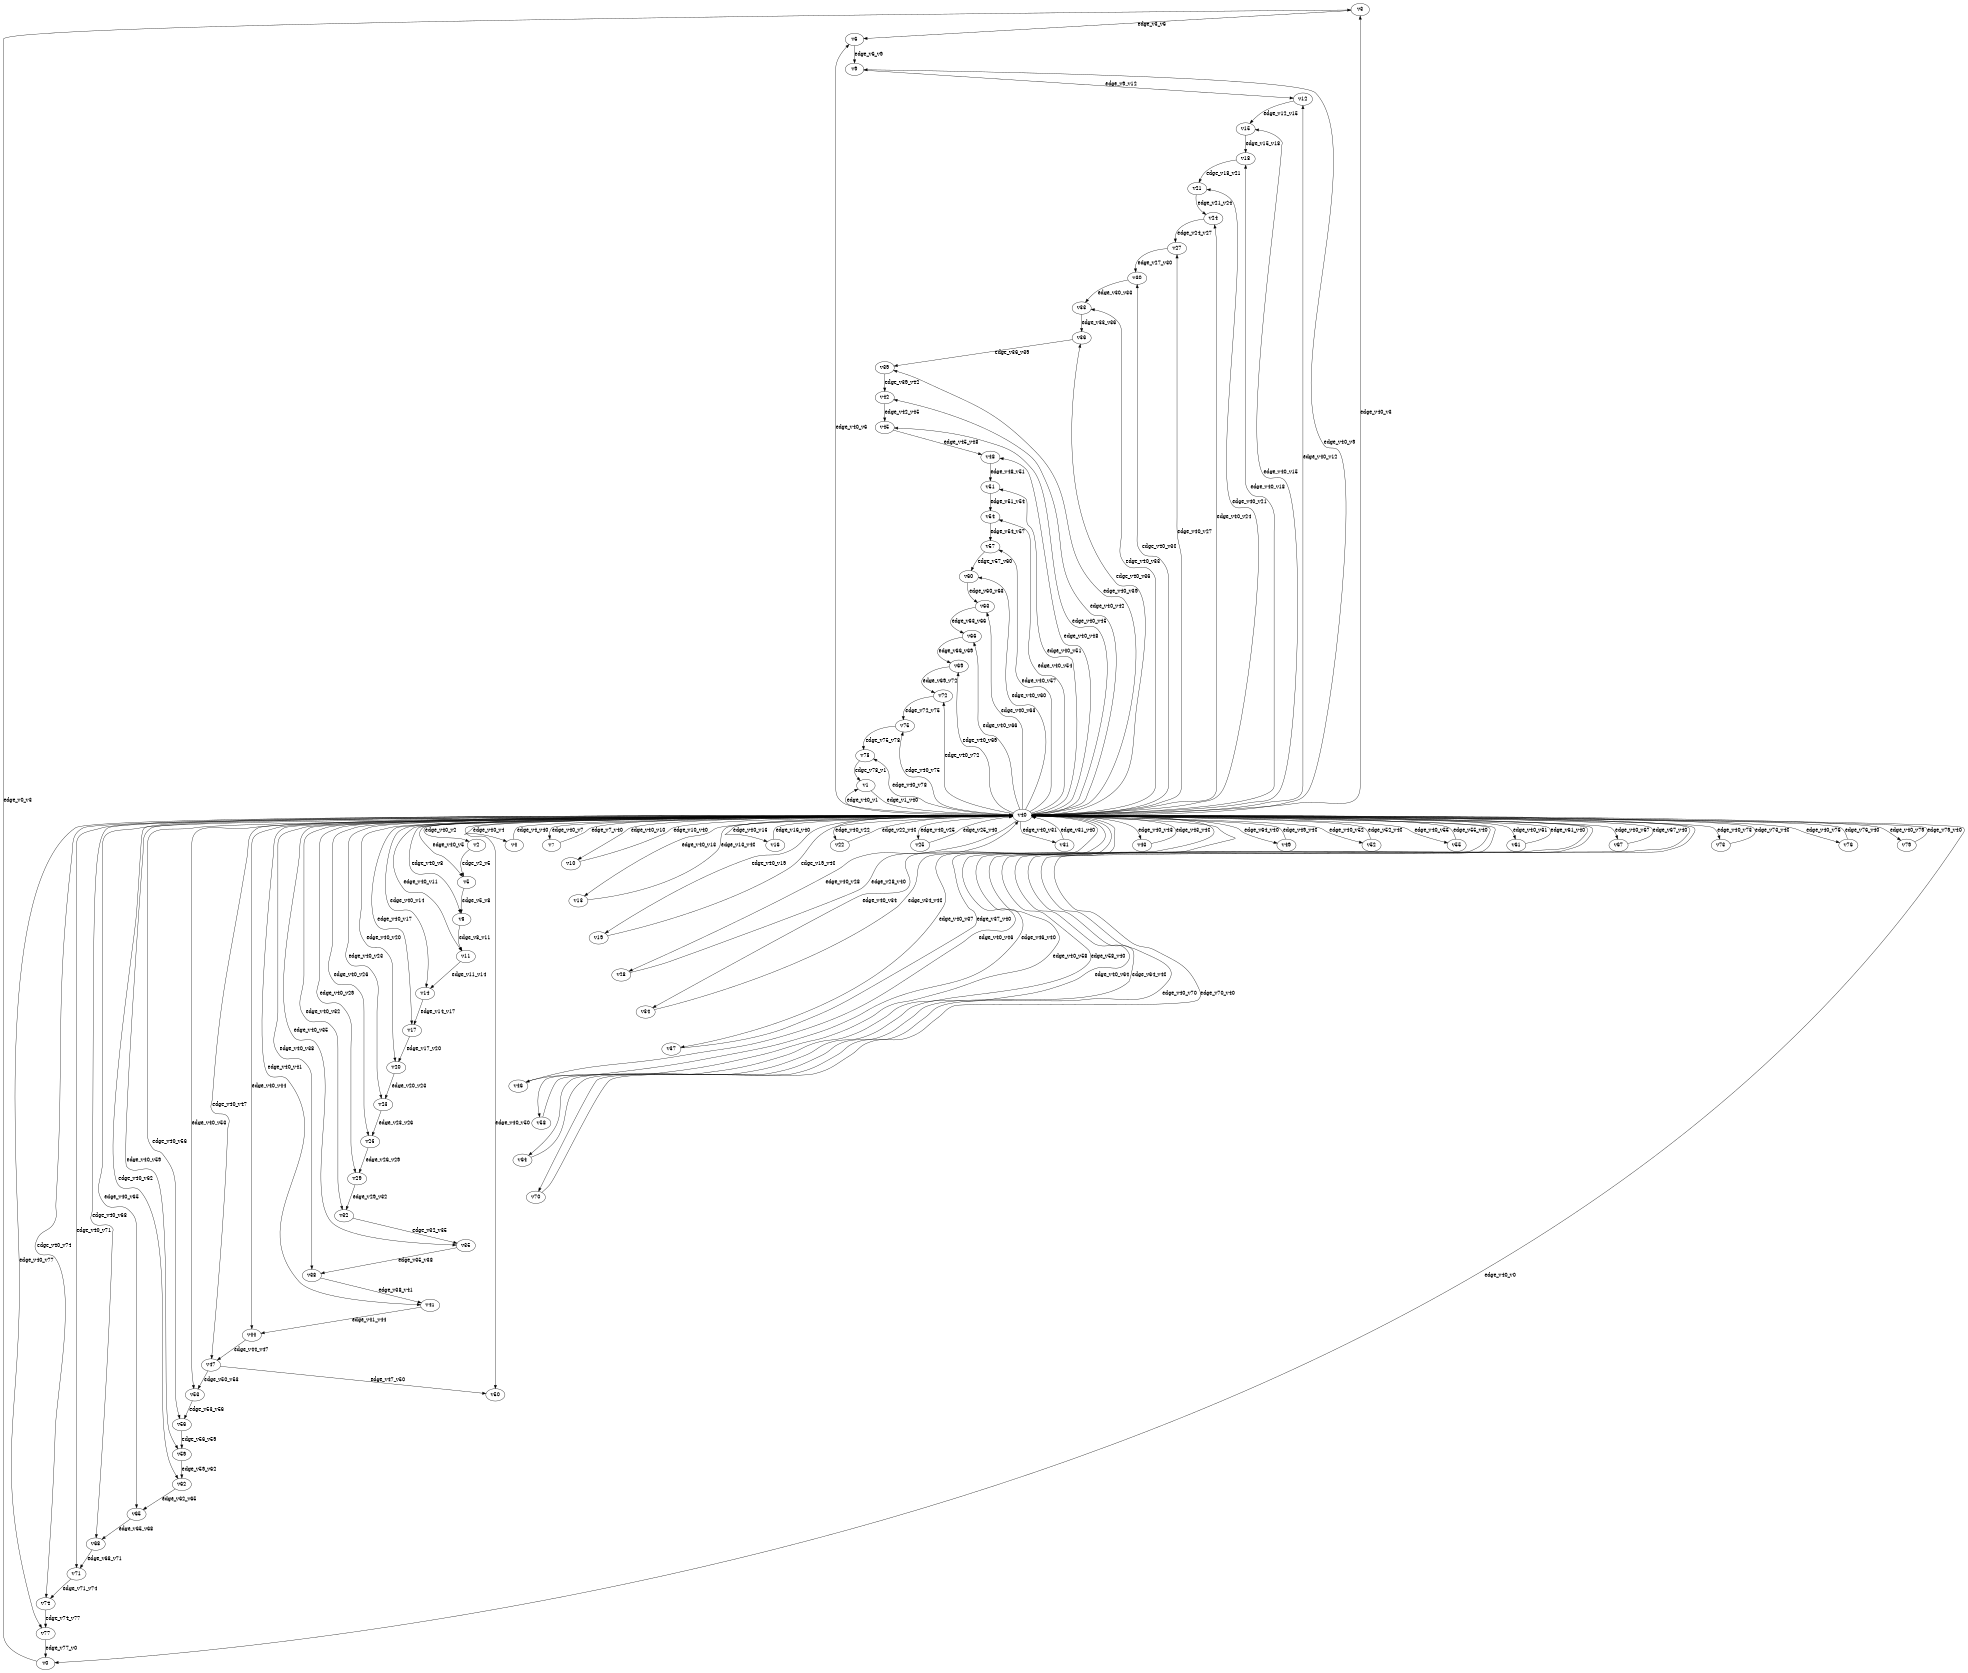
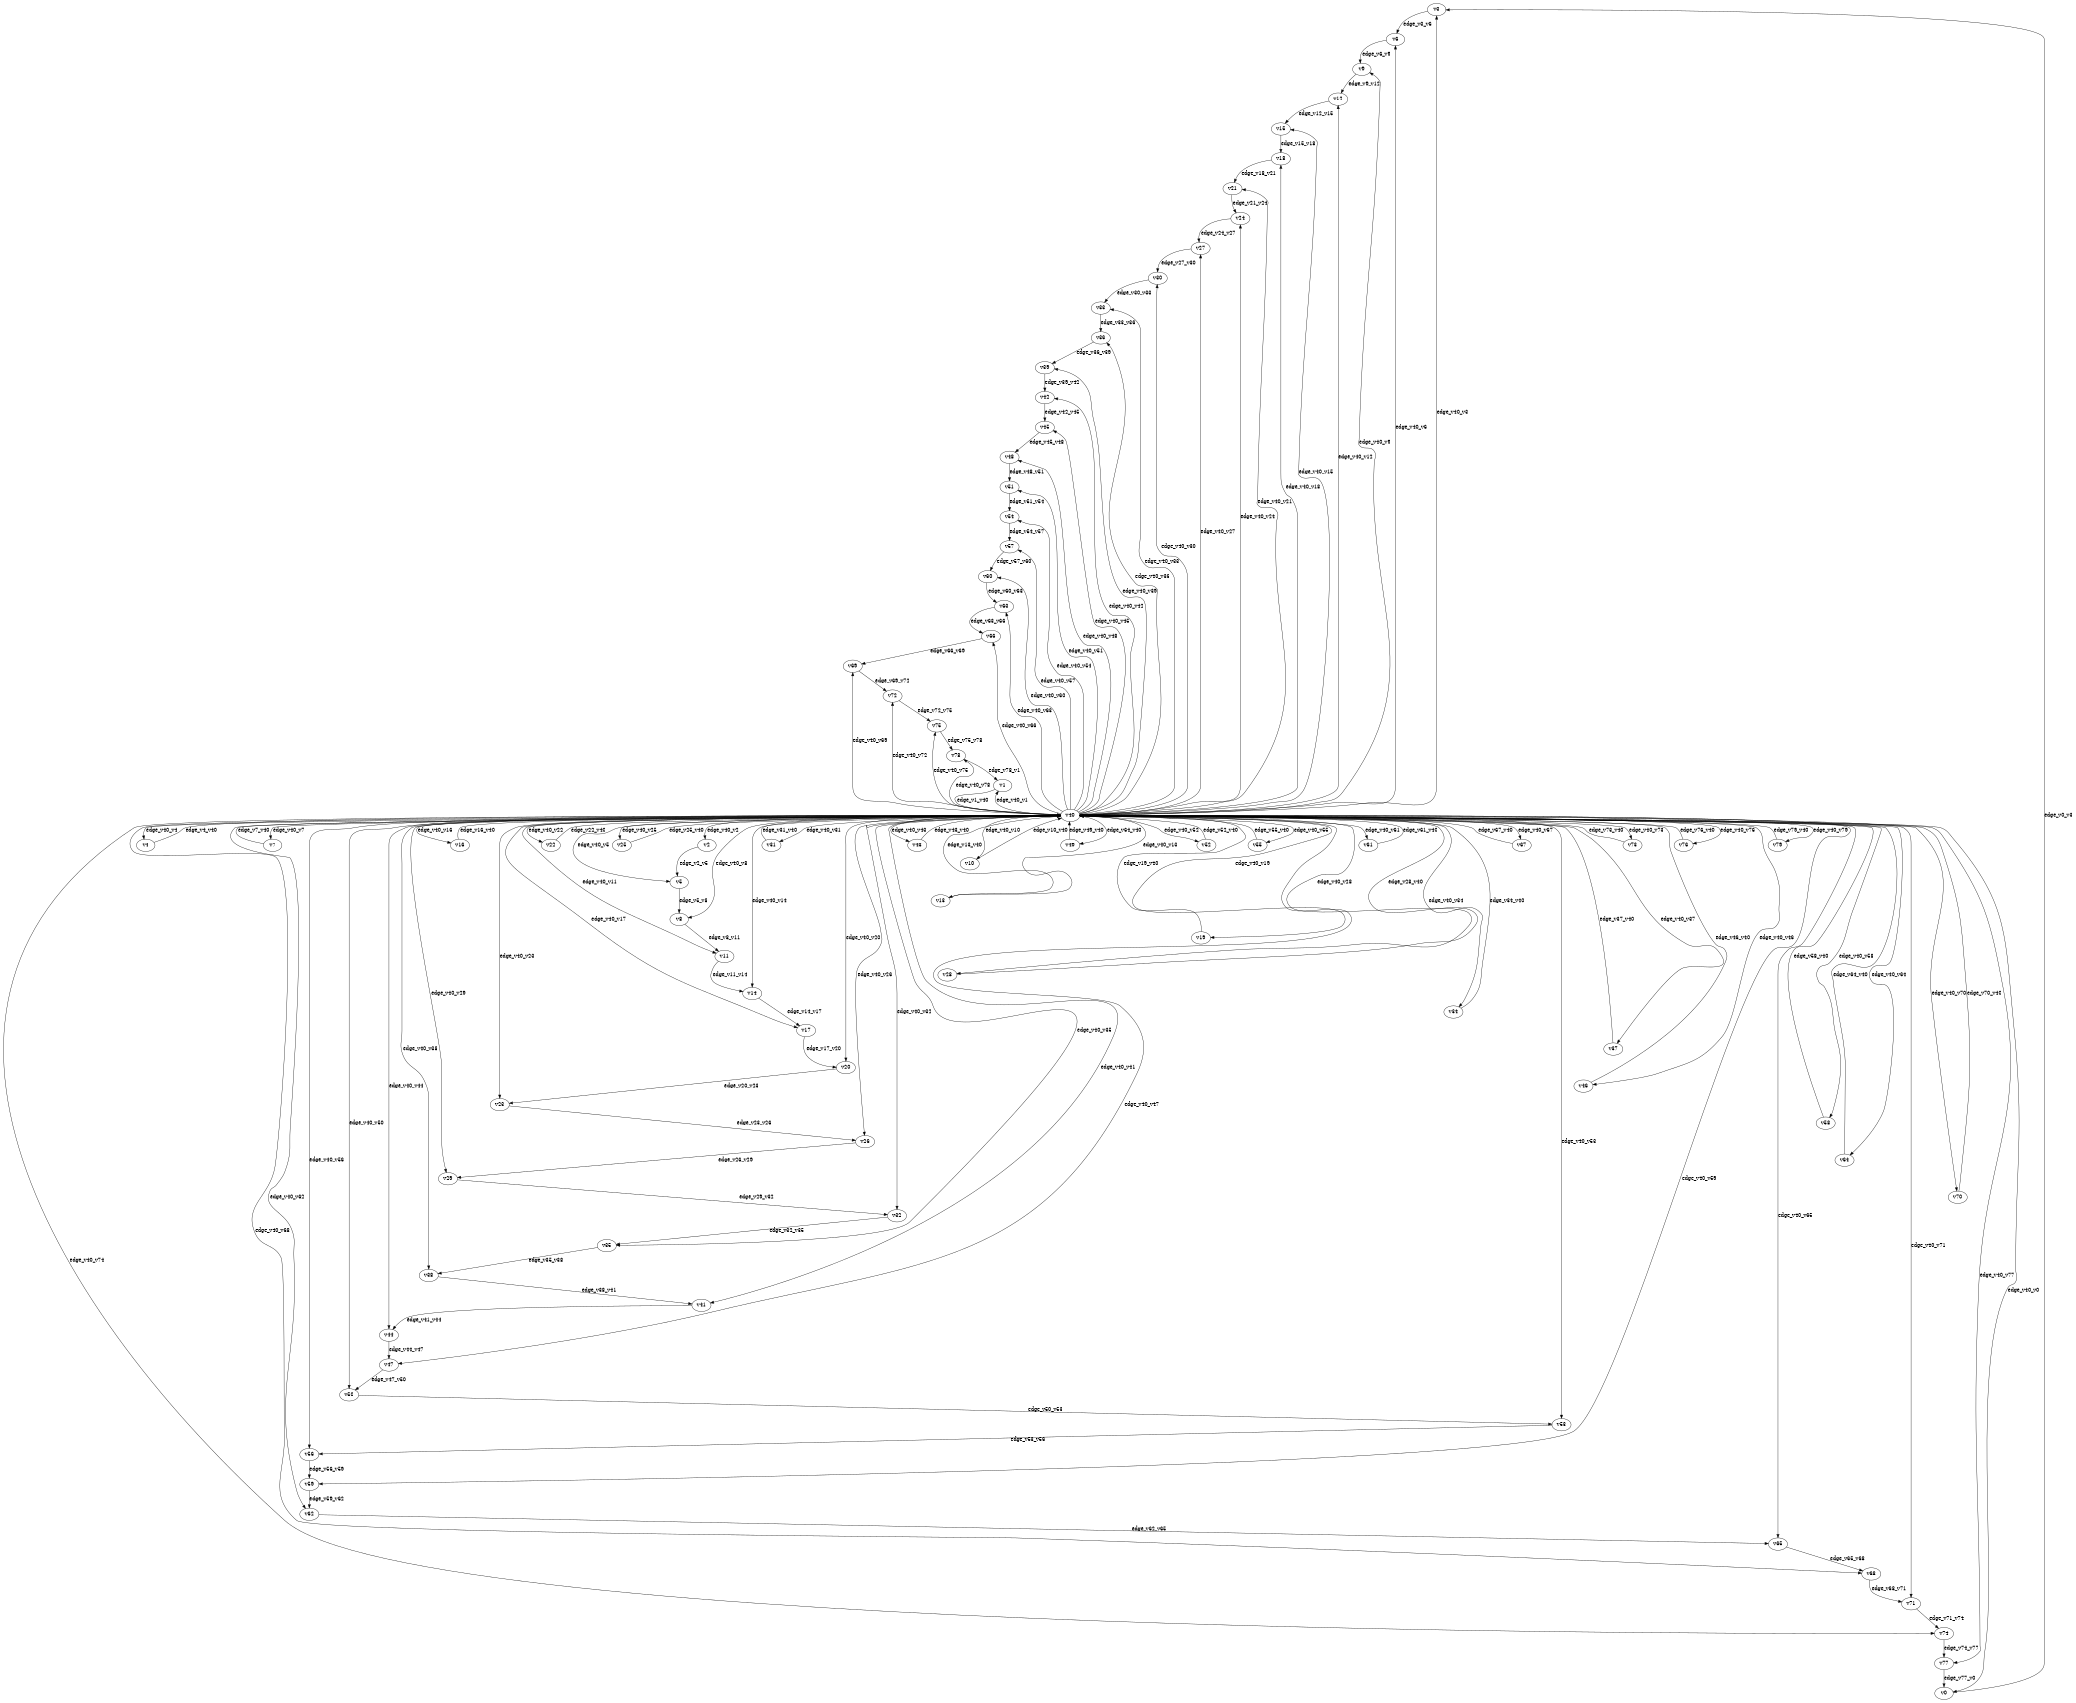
(204, 1378) -> (954, 1410)
